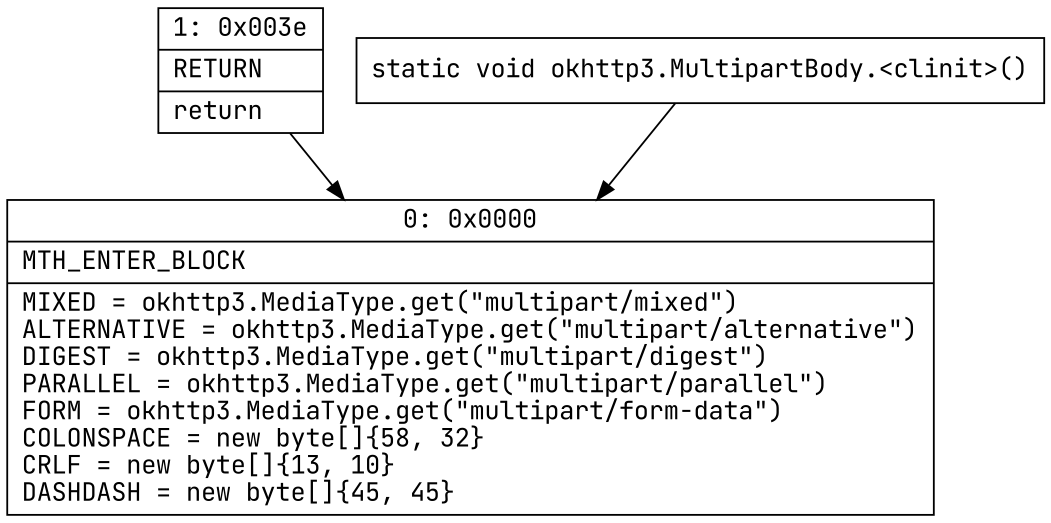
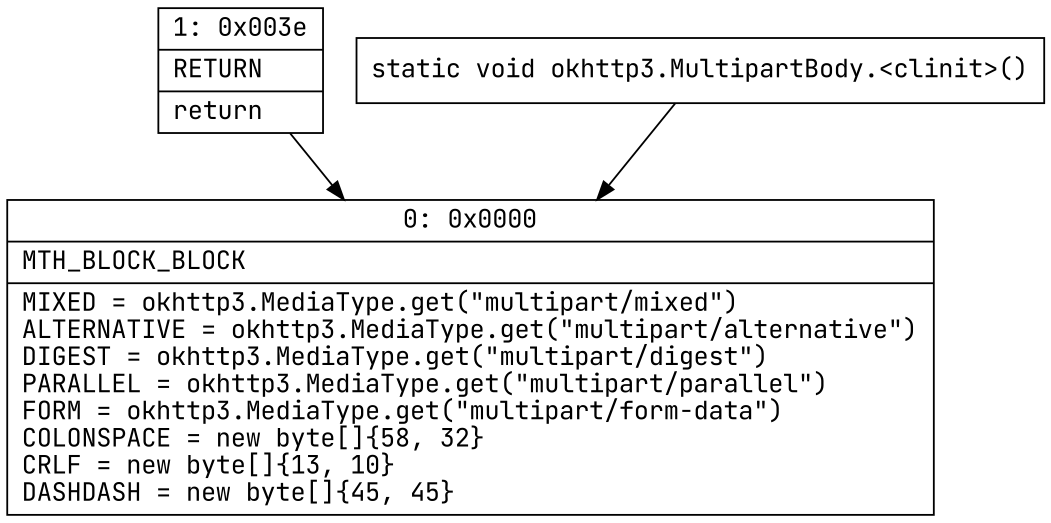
(134, 262) -> (134, 262)
